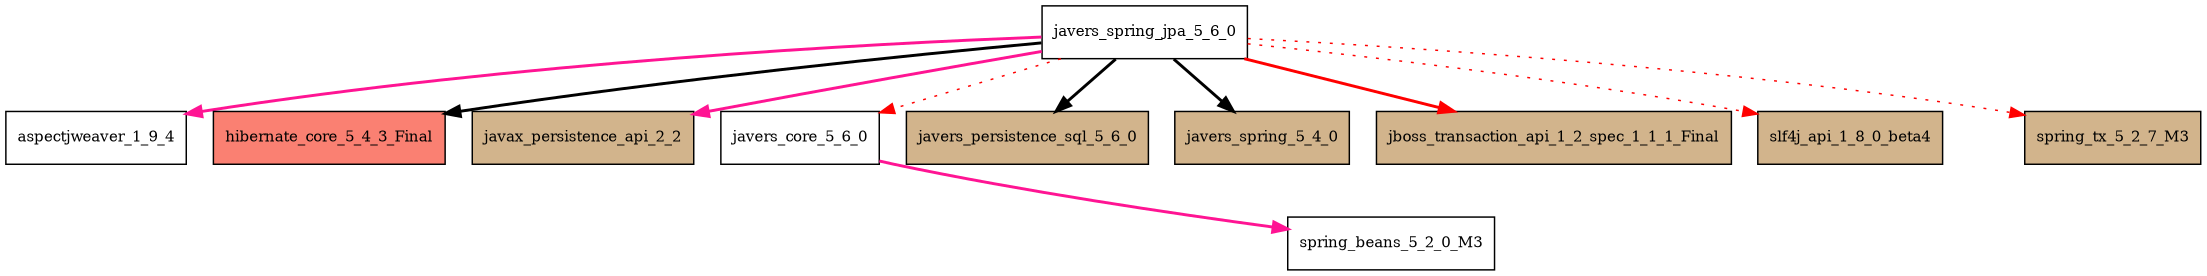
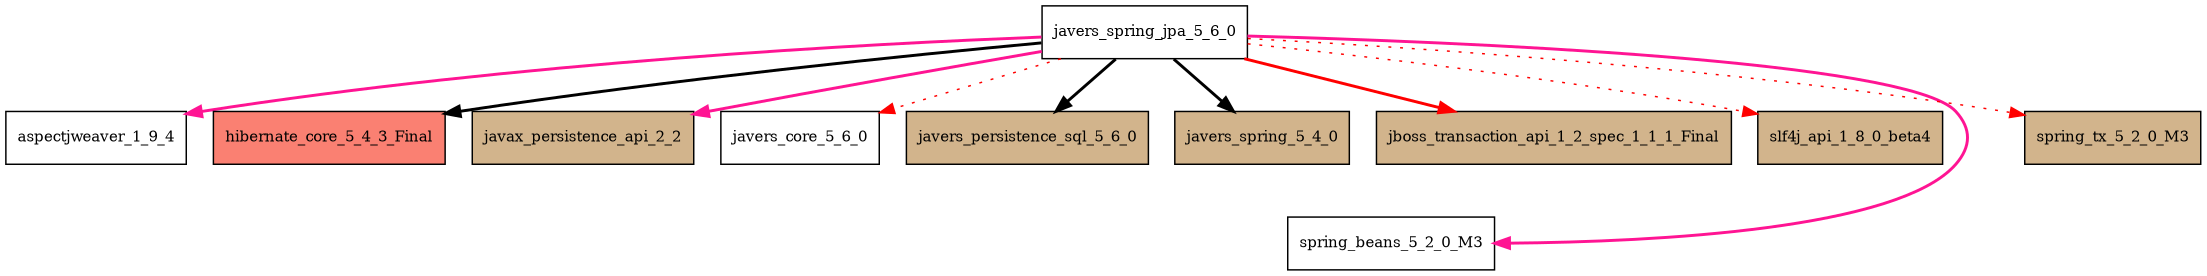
(2113, 138) -> (2113, 138)
(1076, 198) -> (1863, 81)
